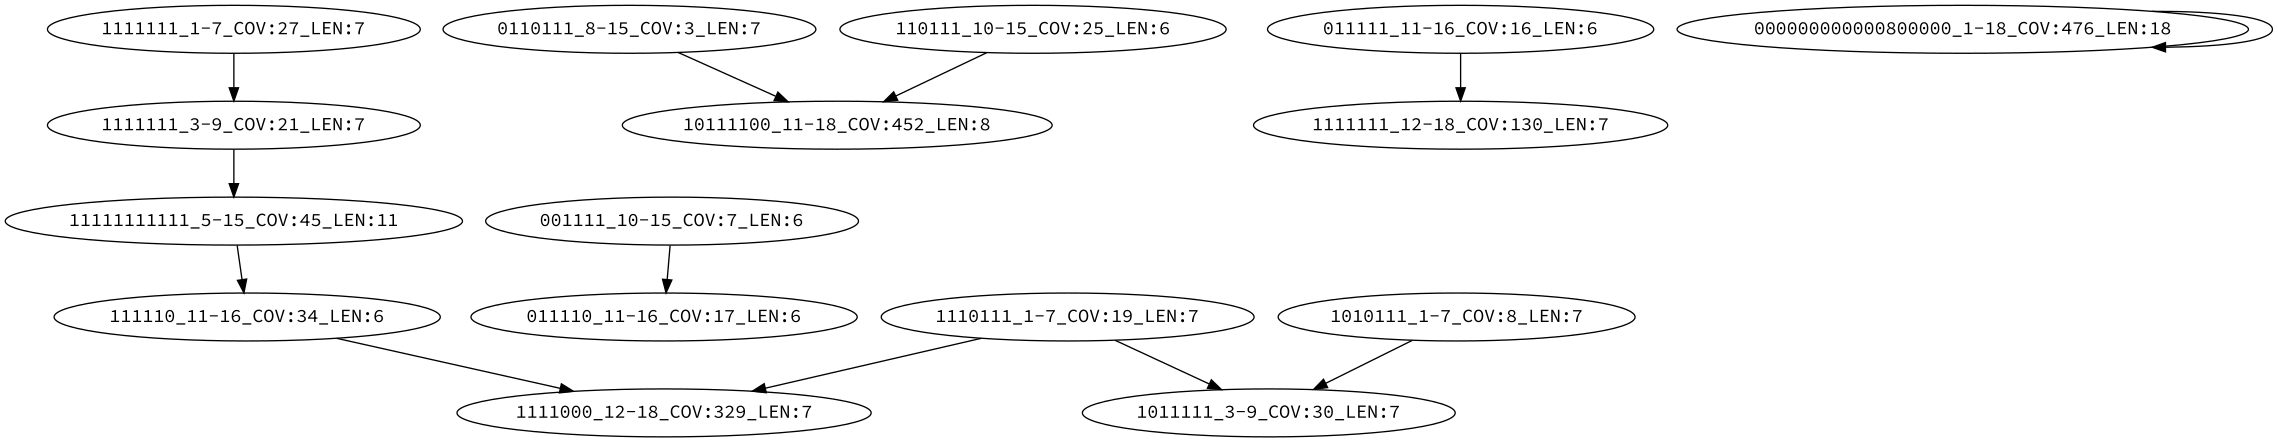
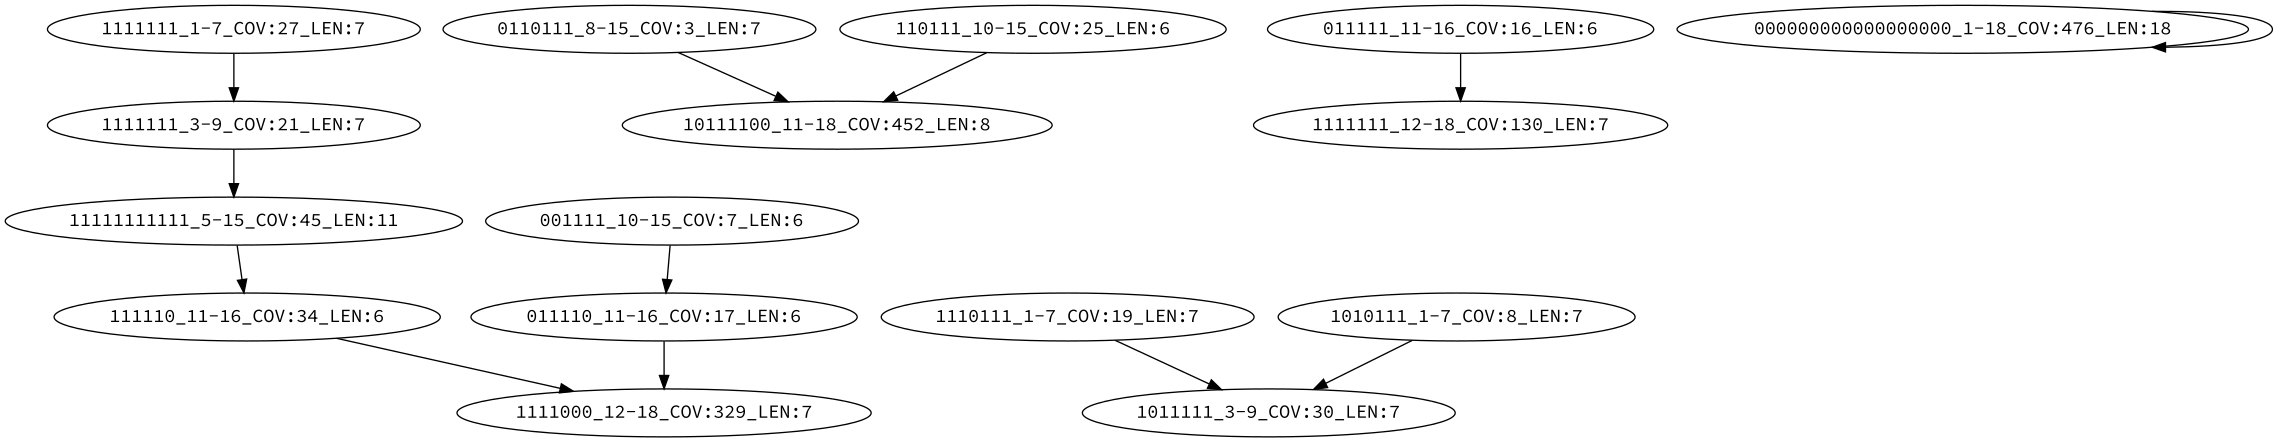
(1963, 29) -> (1963, 29)
(873, 363) -> (664, 358)
